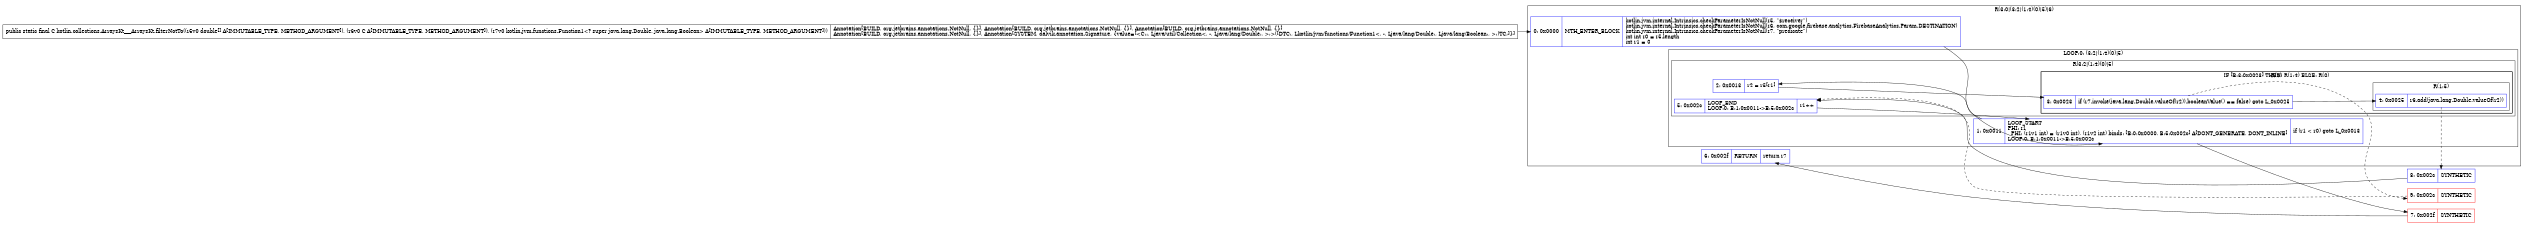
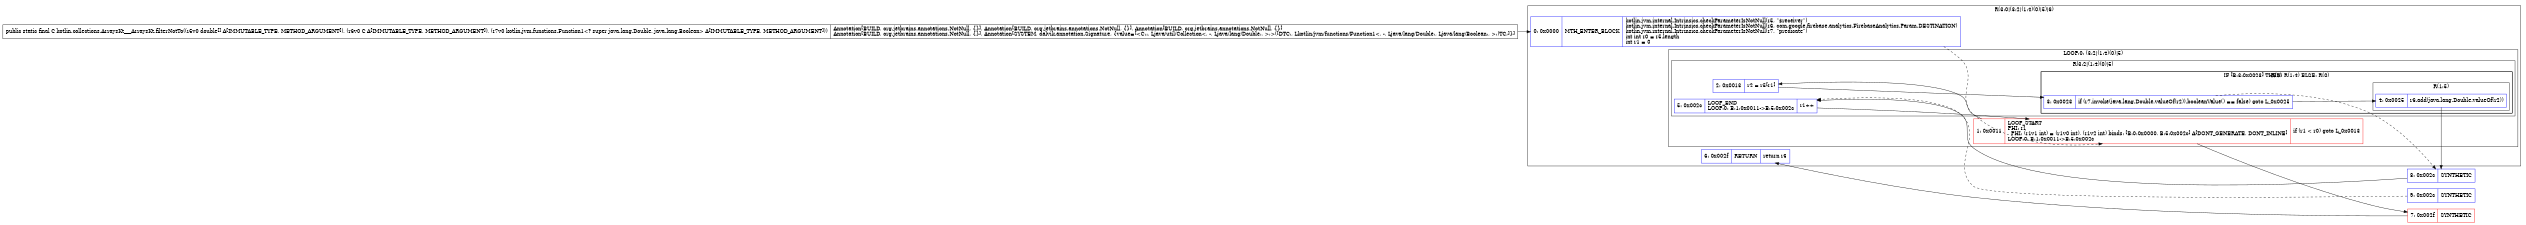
(2334, 93) -> (2323, 99)
(1995, 129) -> (1995, 129)
(2168, 131) -> (2168, 131)
(2441, 136) -> (2441, 136)
(1775, 156) -> (1775, 156)
(2441, 196) -> (2441, 196)
